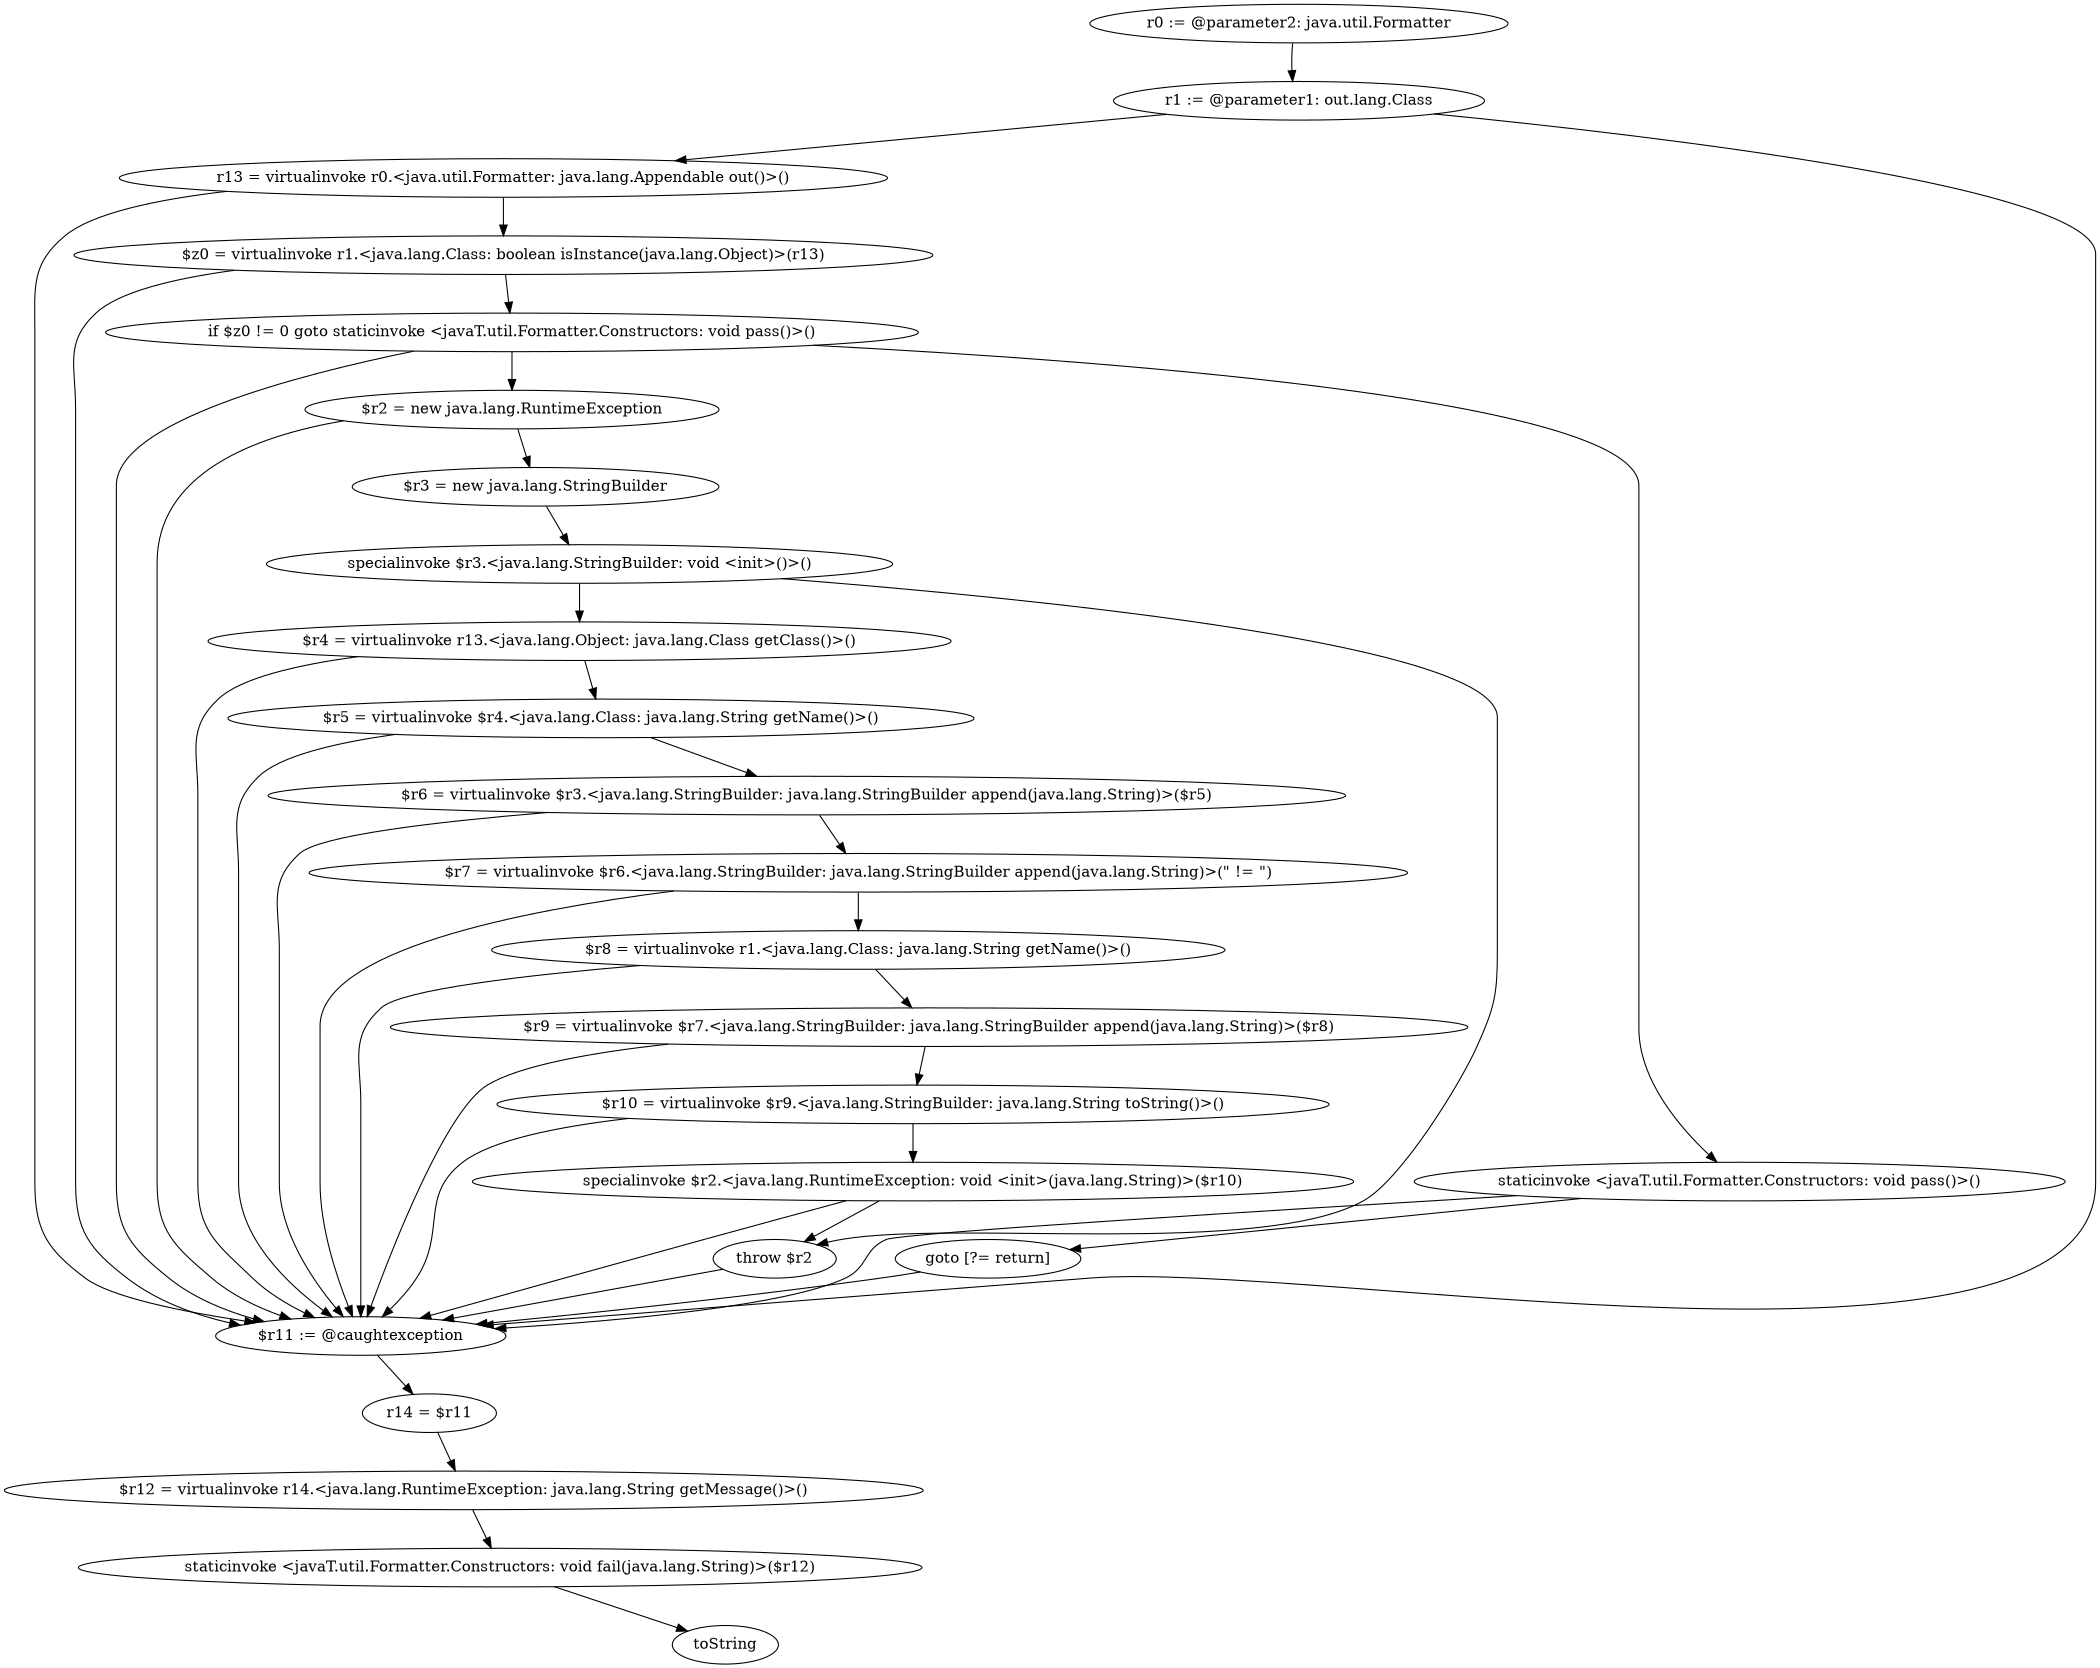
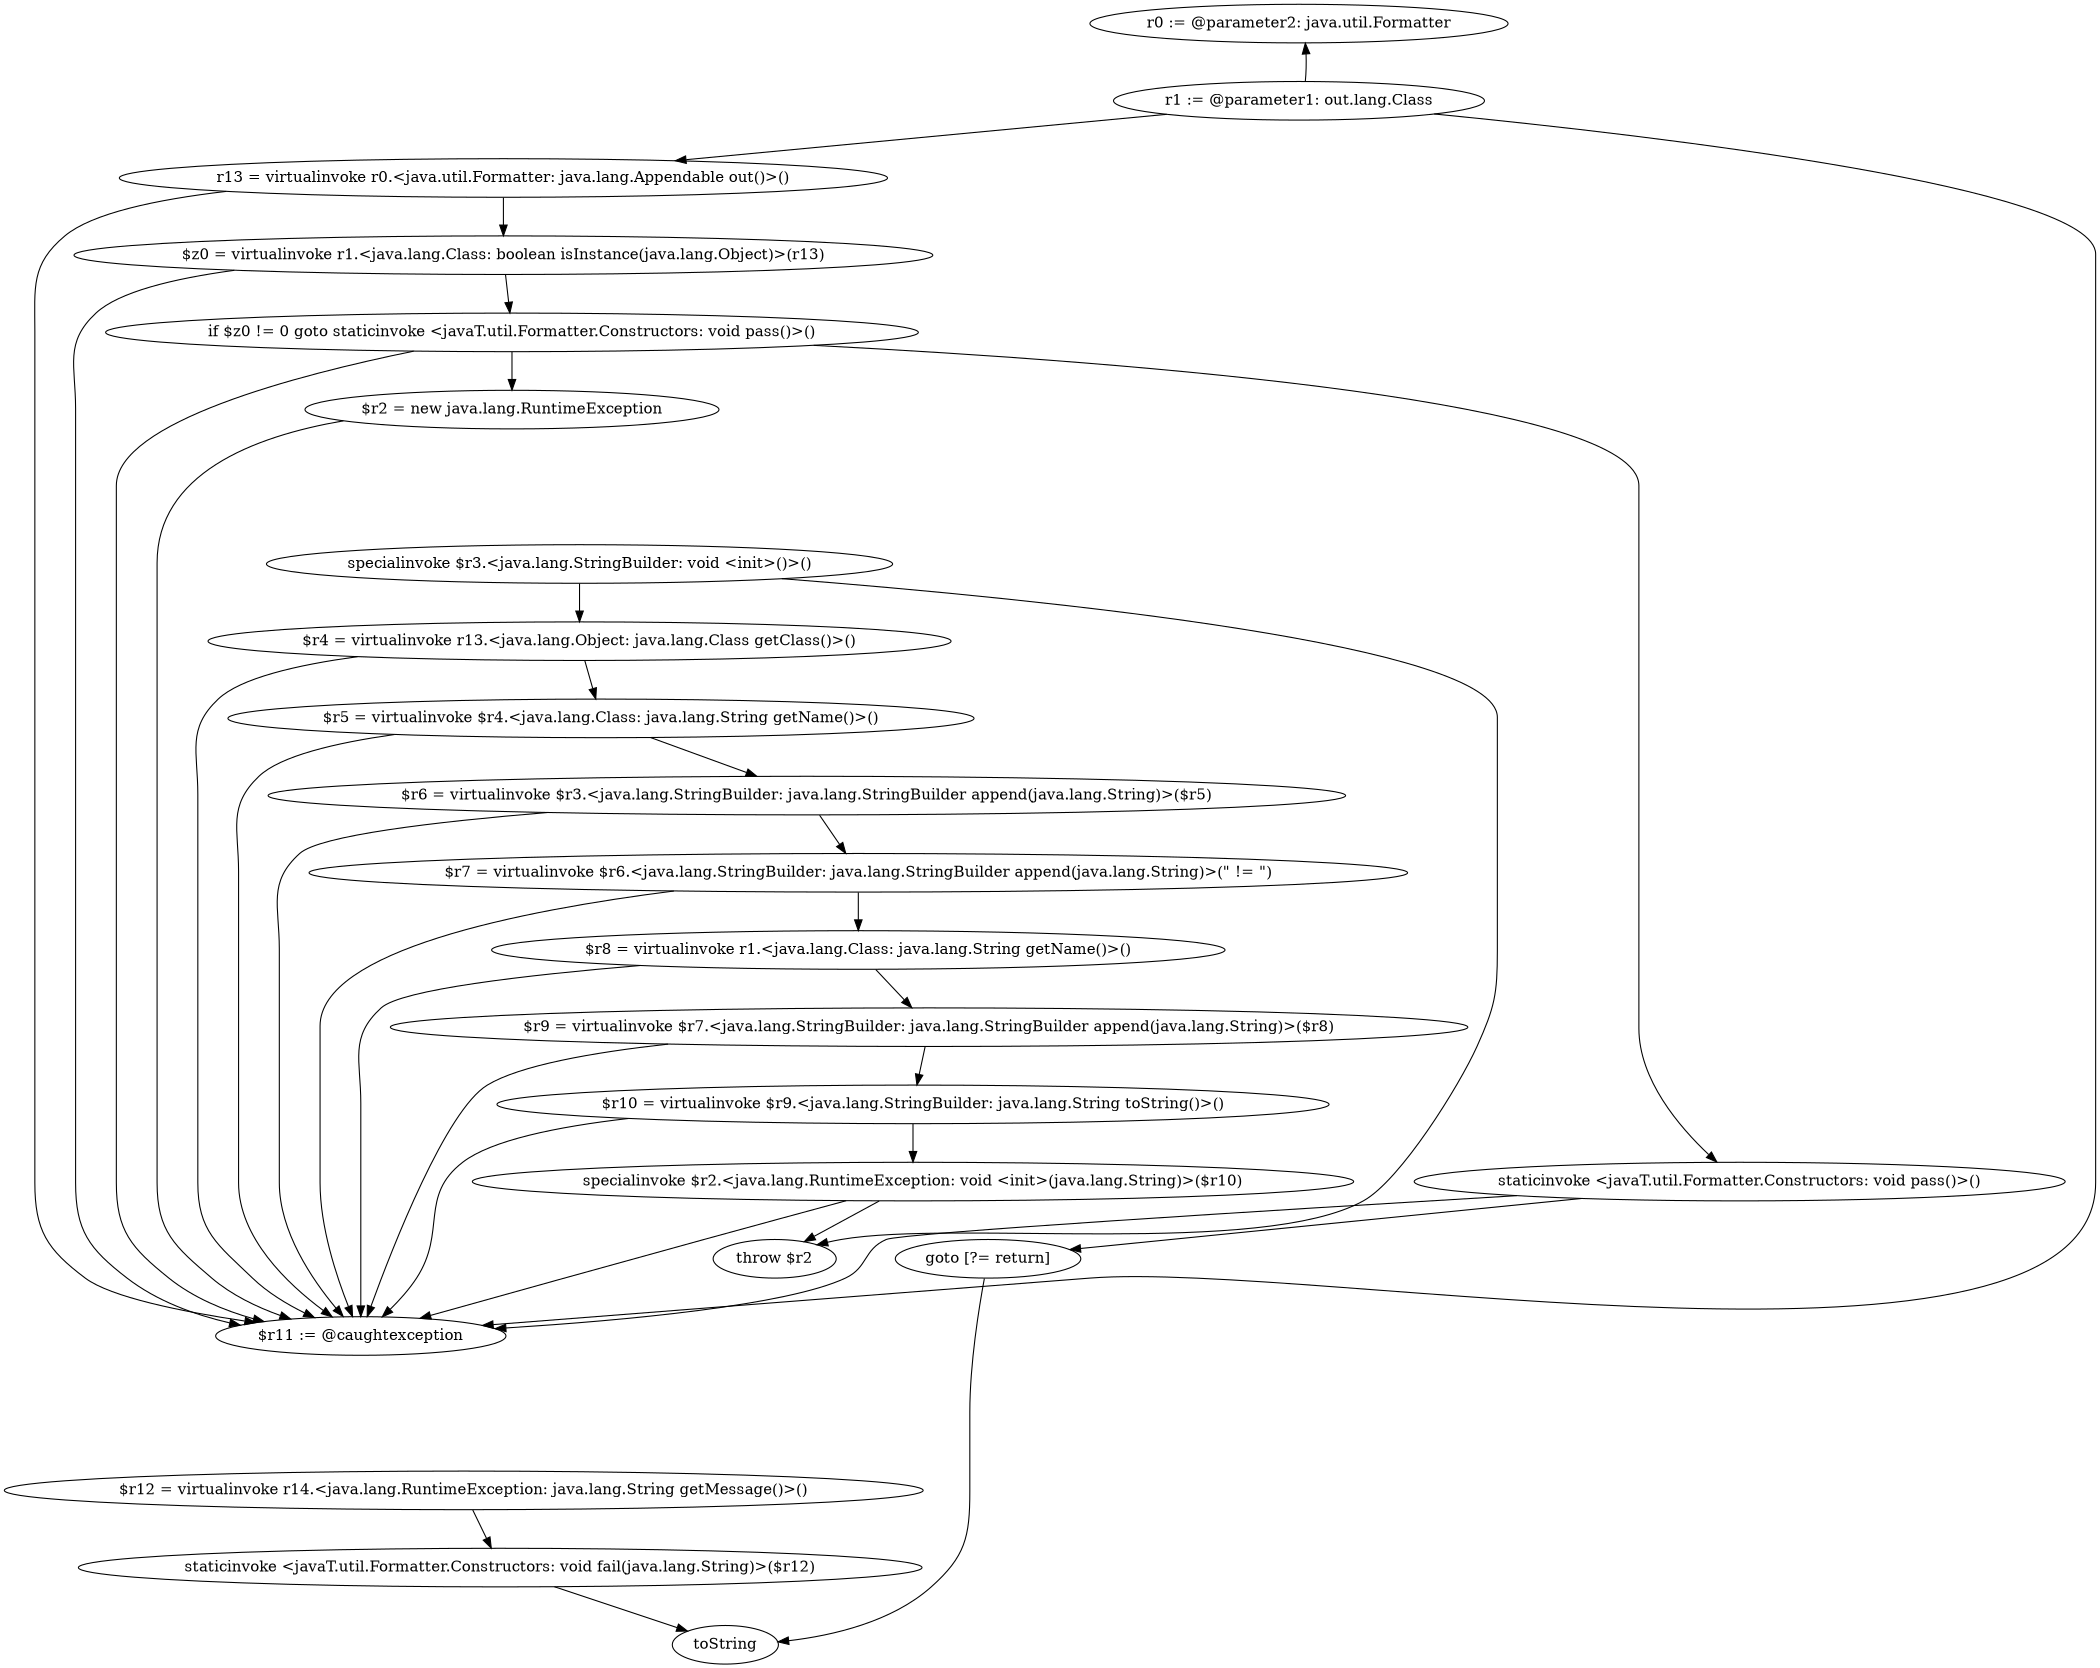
(1292, 57) -> (1306, 68)
(536, 487) -> none
(588, 1294) -> none
(704, 1300) -> (969, 1516)
(429, 1413) -> none
